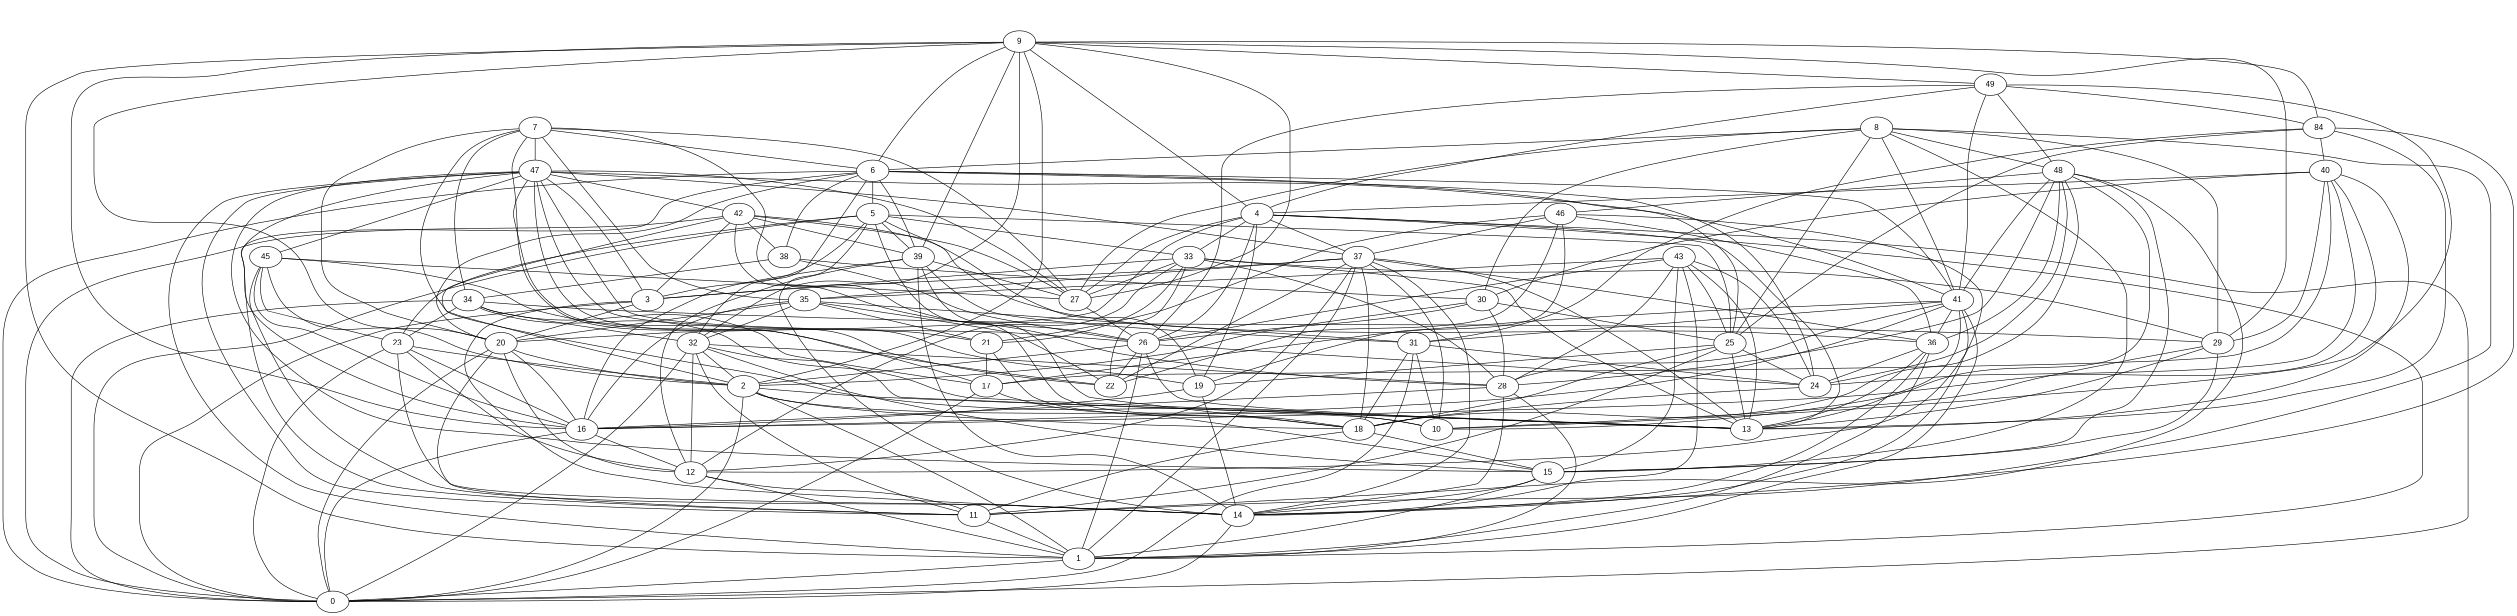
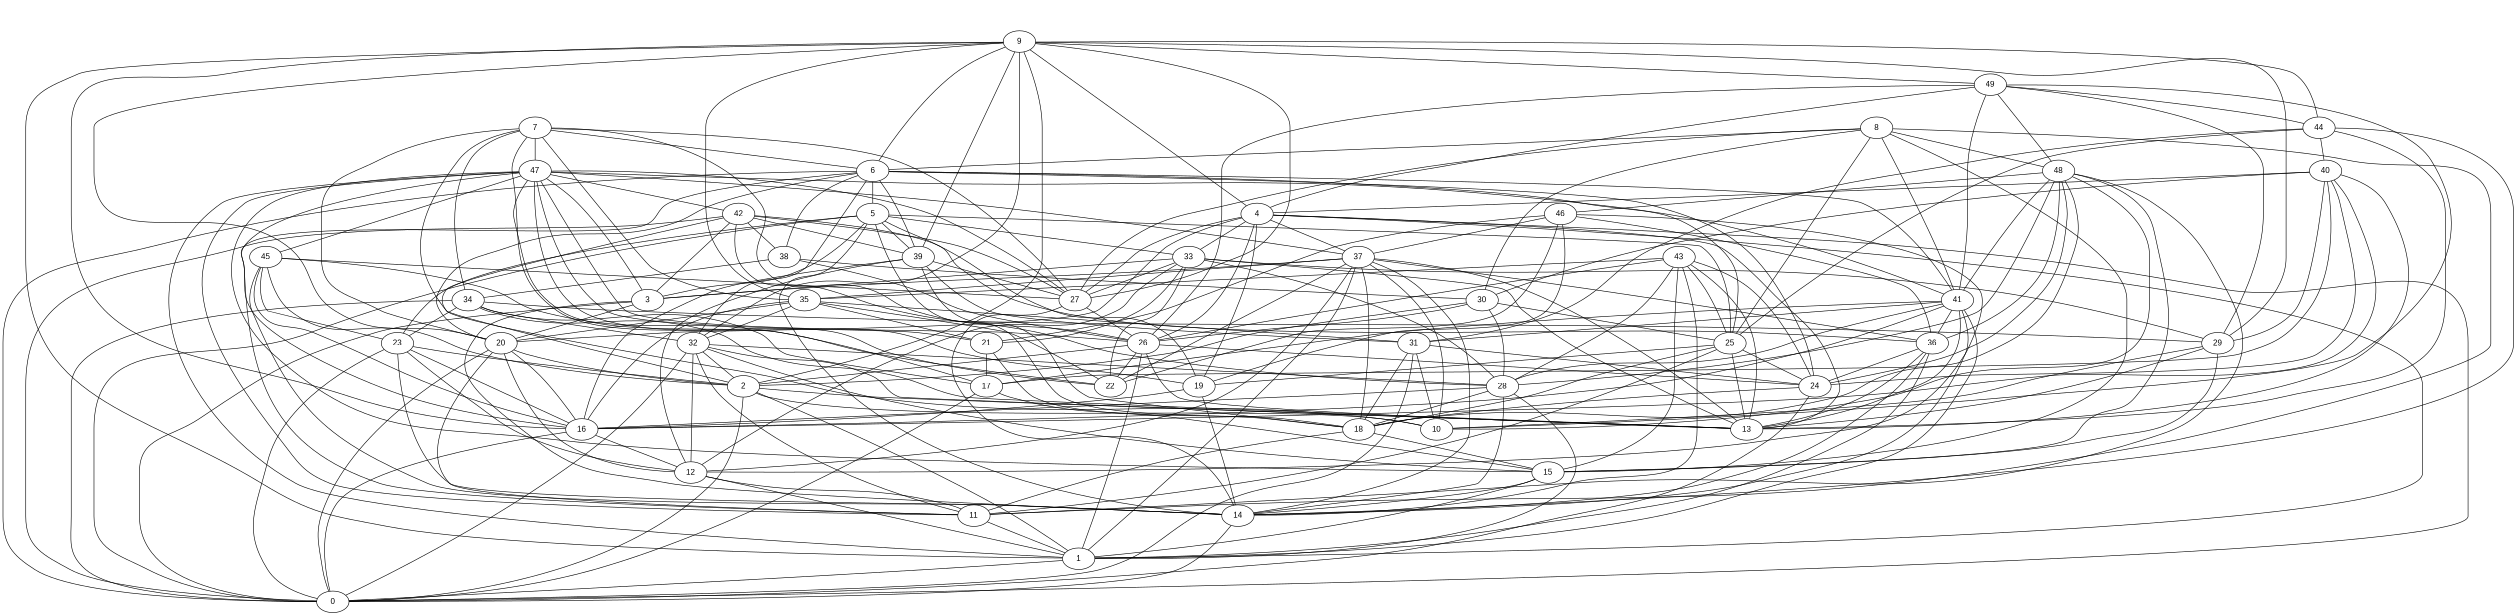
none -> (742, 89)
(2319, 128) -> (2319, 128)
(2125, 156) -> (2216, 129)
(1107, 424) -> (1431, 408)
(1014, 453) -> (1019, 435)
none -> (1099, 577)
